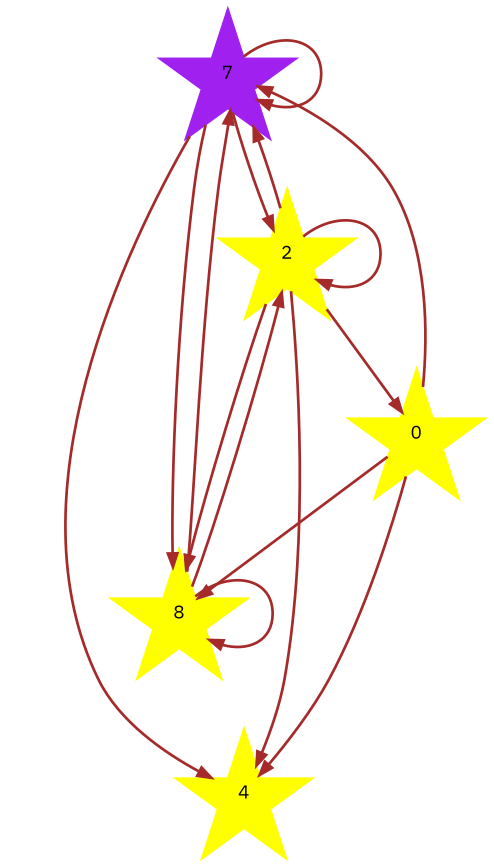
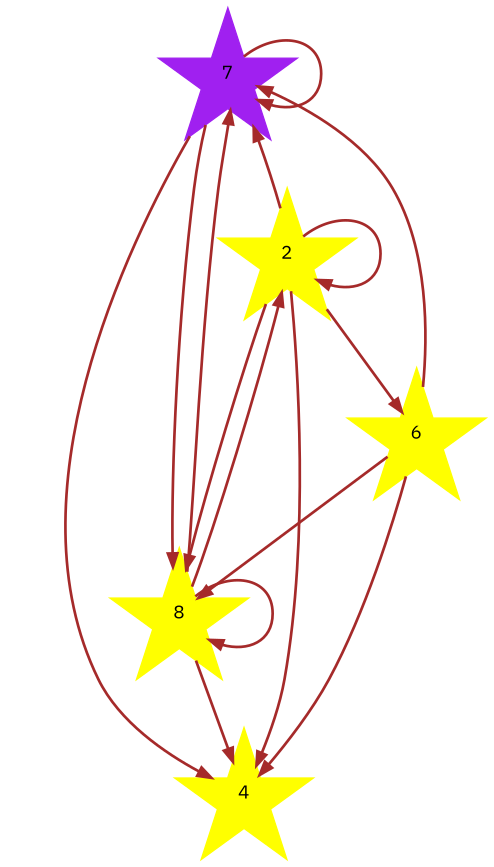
(249, 165) -> none
(417, 434) -> (417, 434)
none -> (212, 705)
